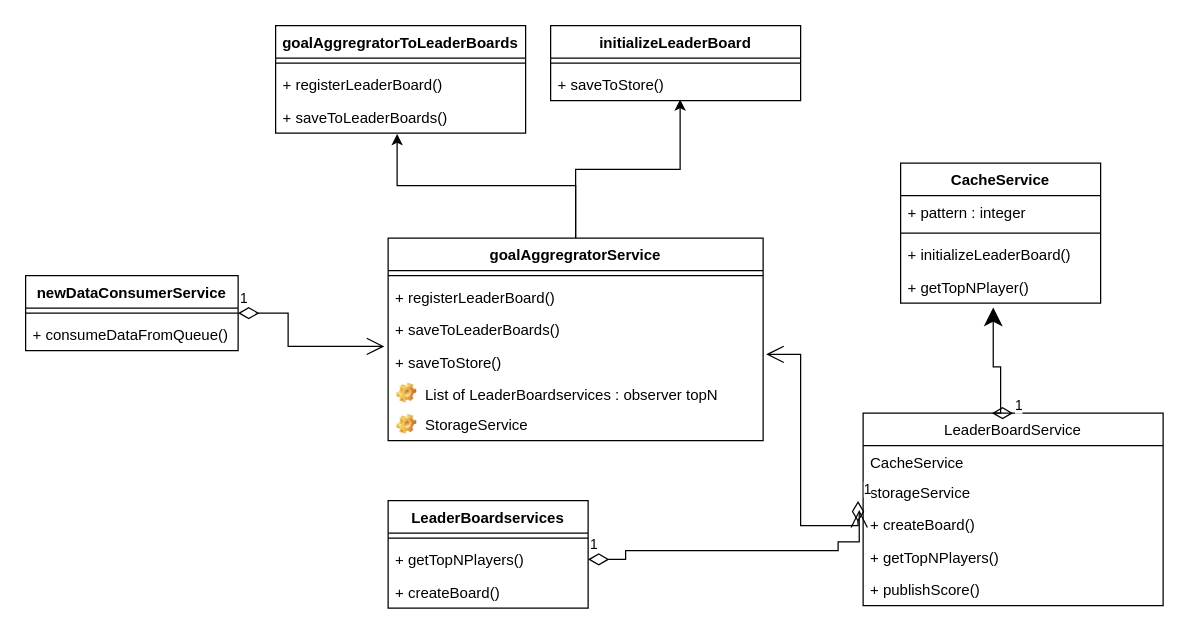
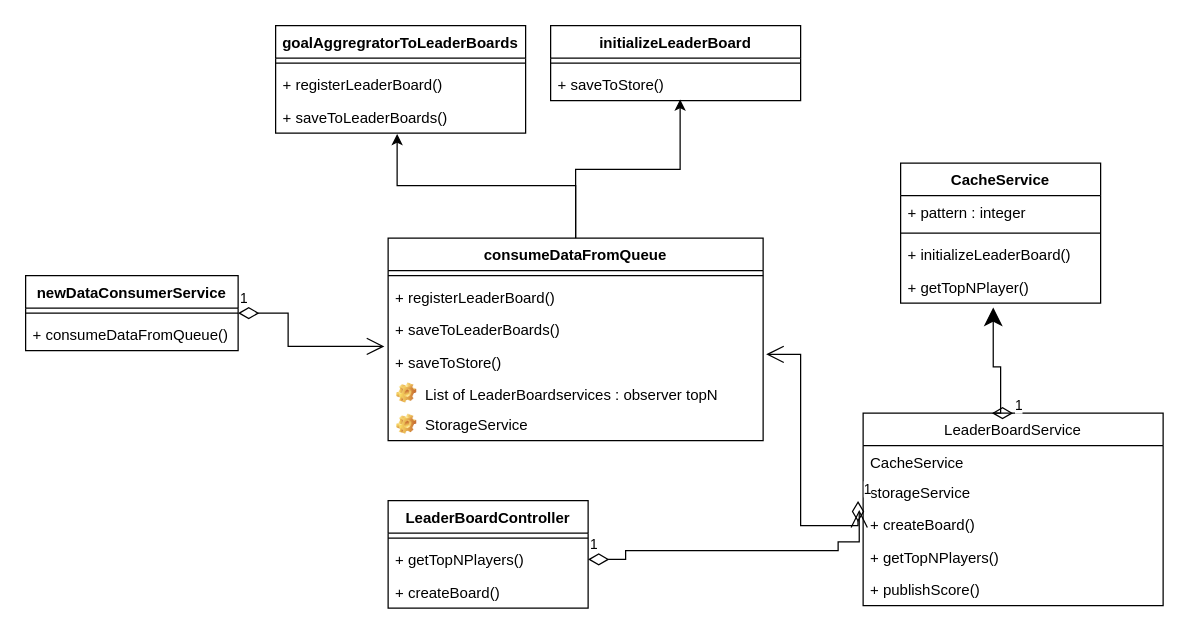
(575, 255) -> (575, 255)
(488, 518) -> (488, 518)
